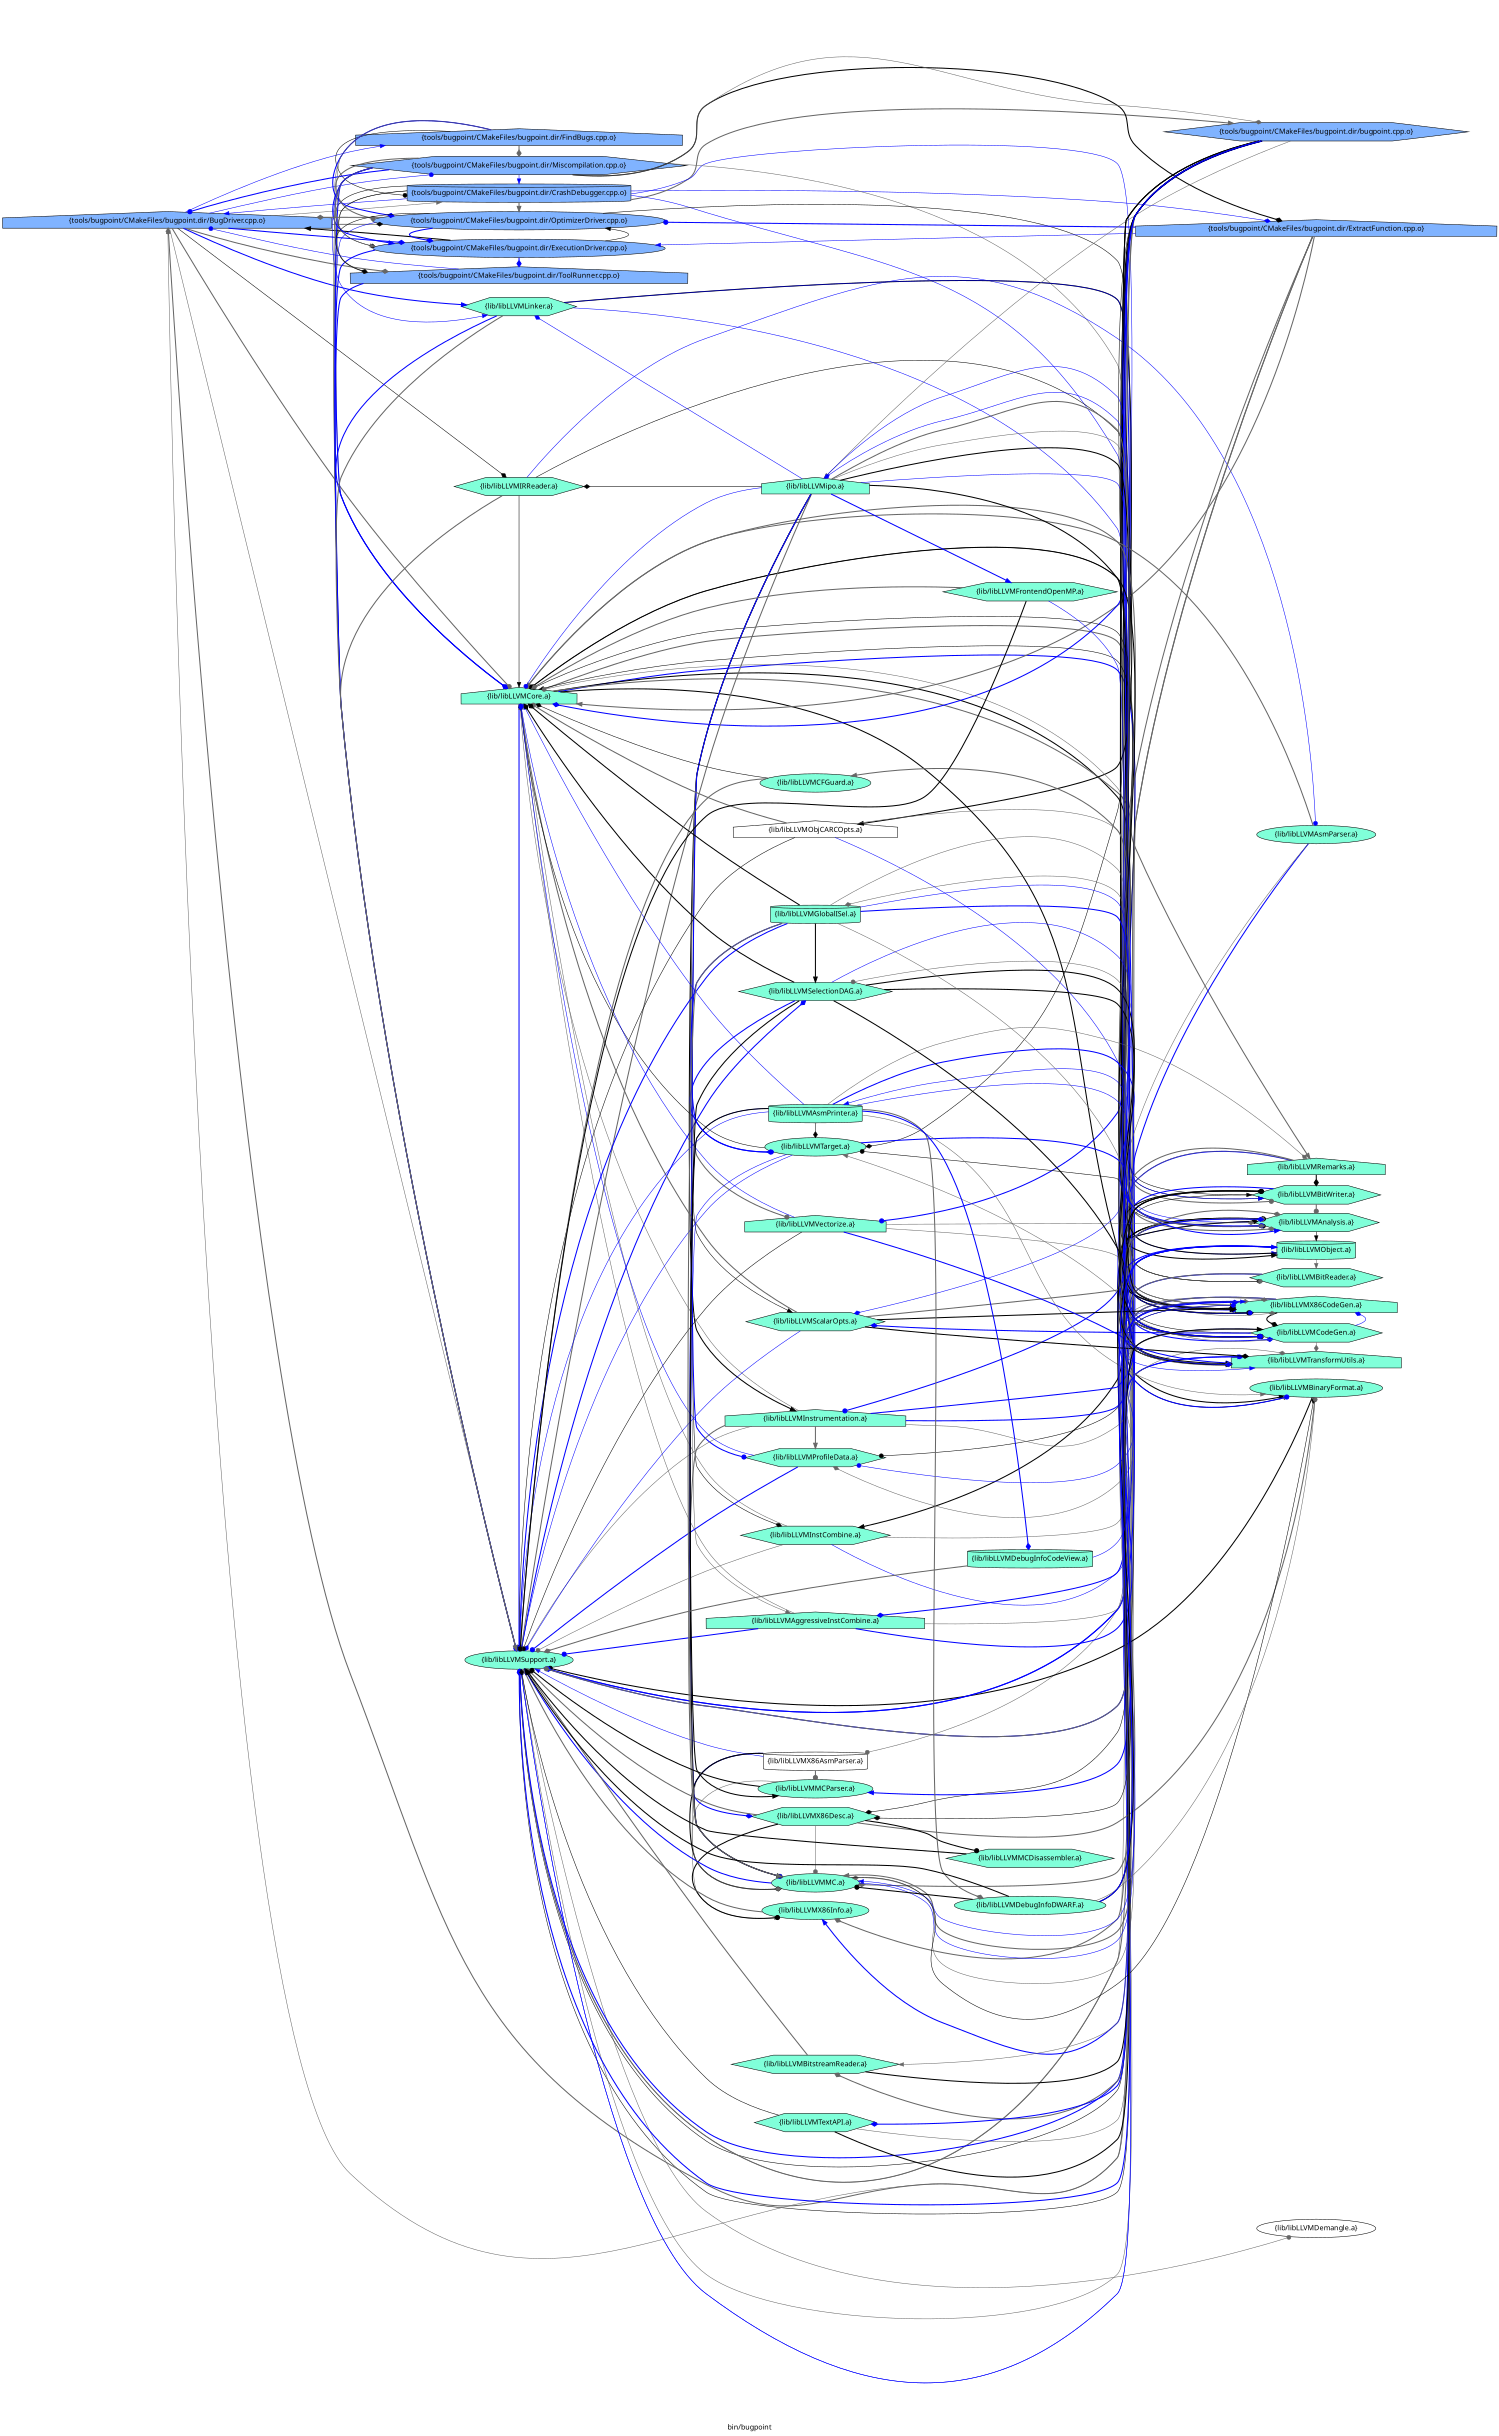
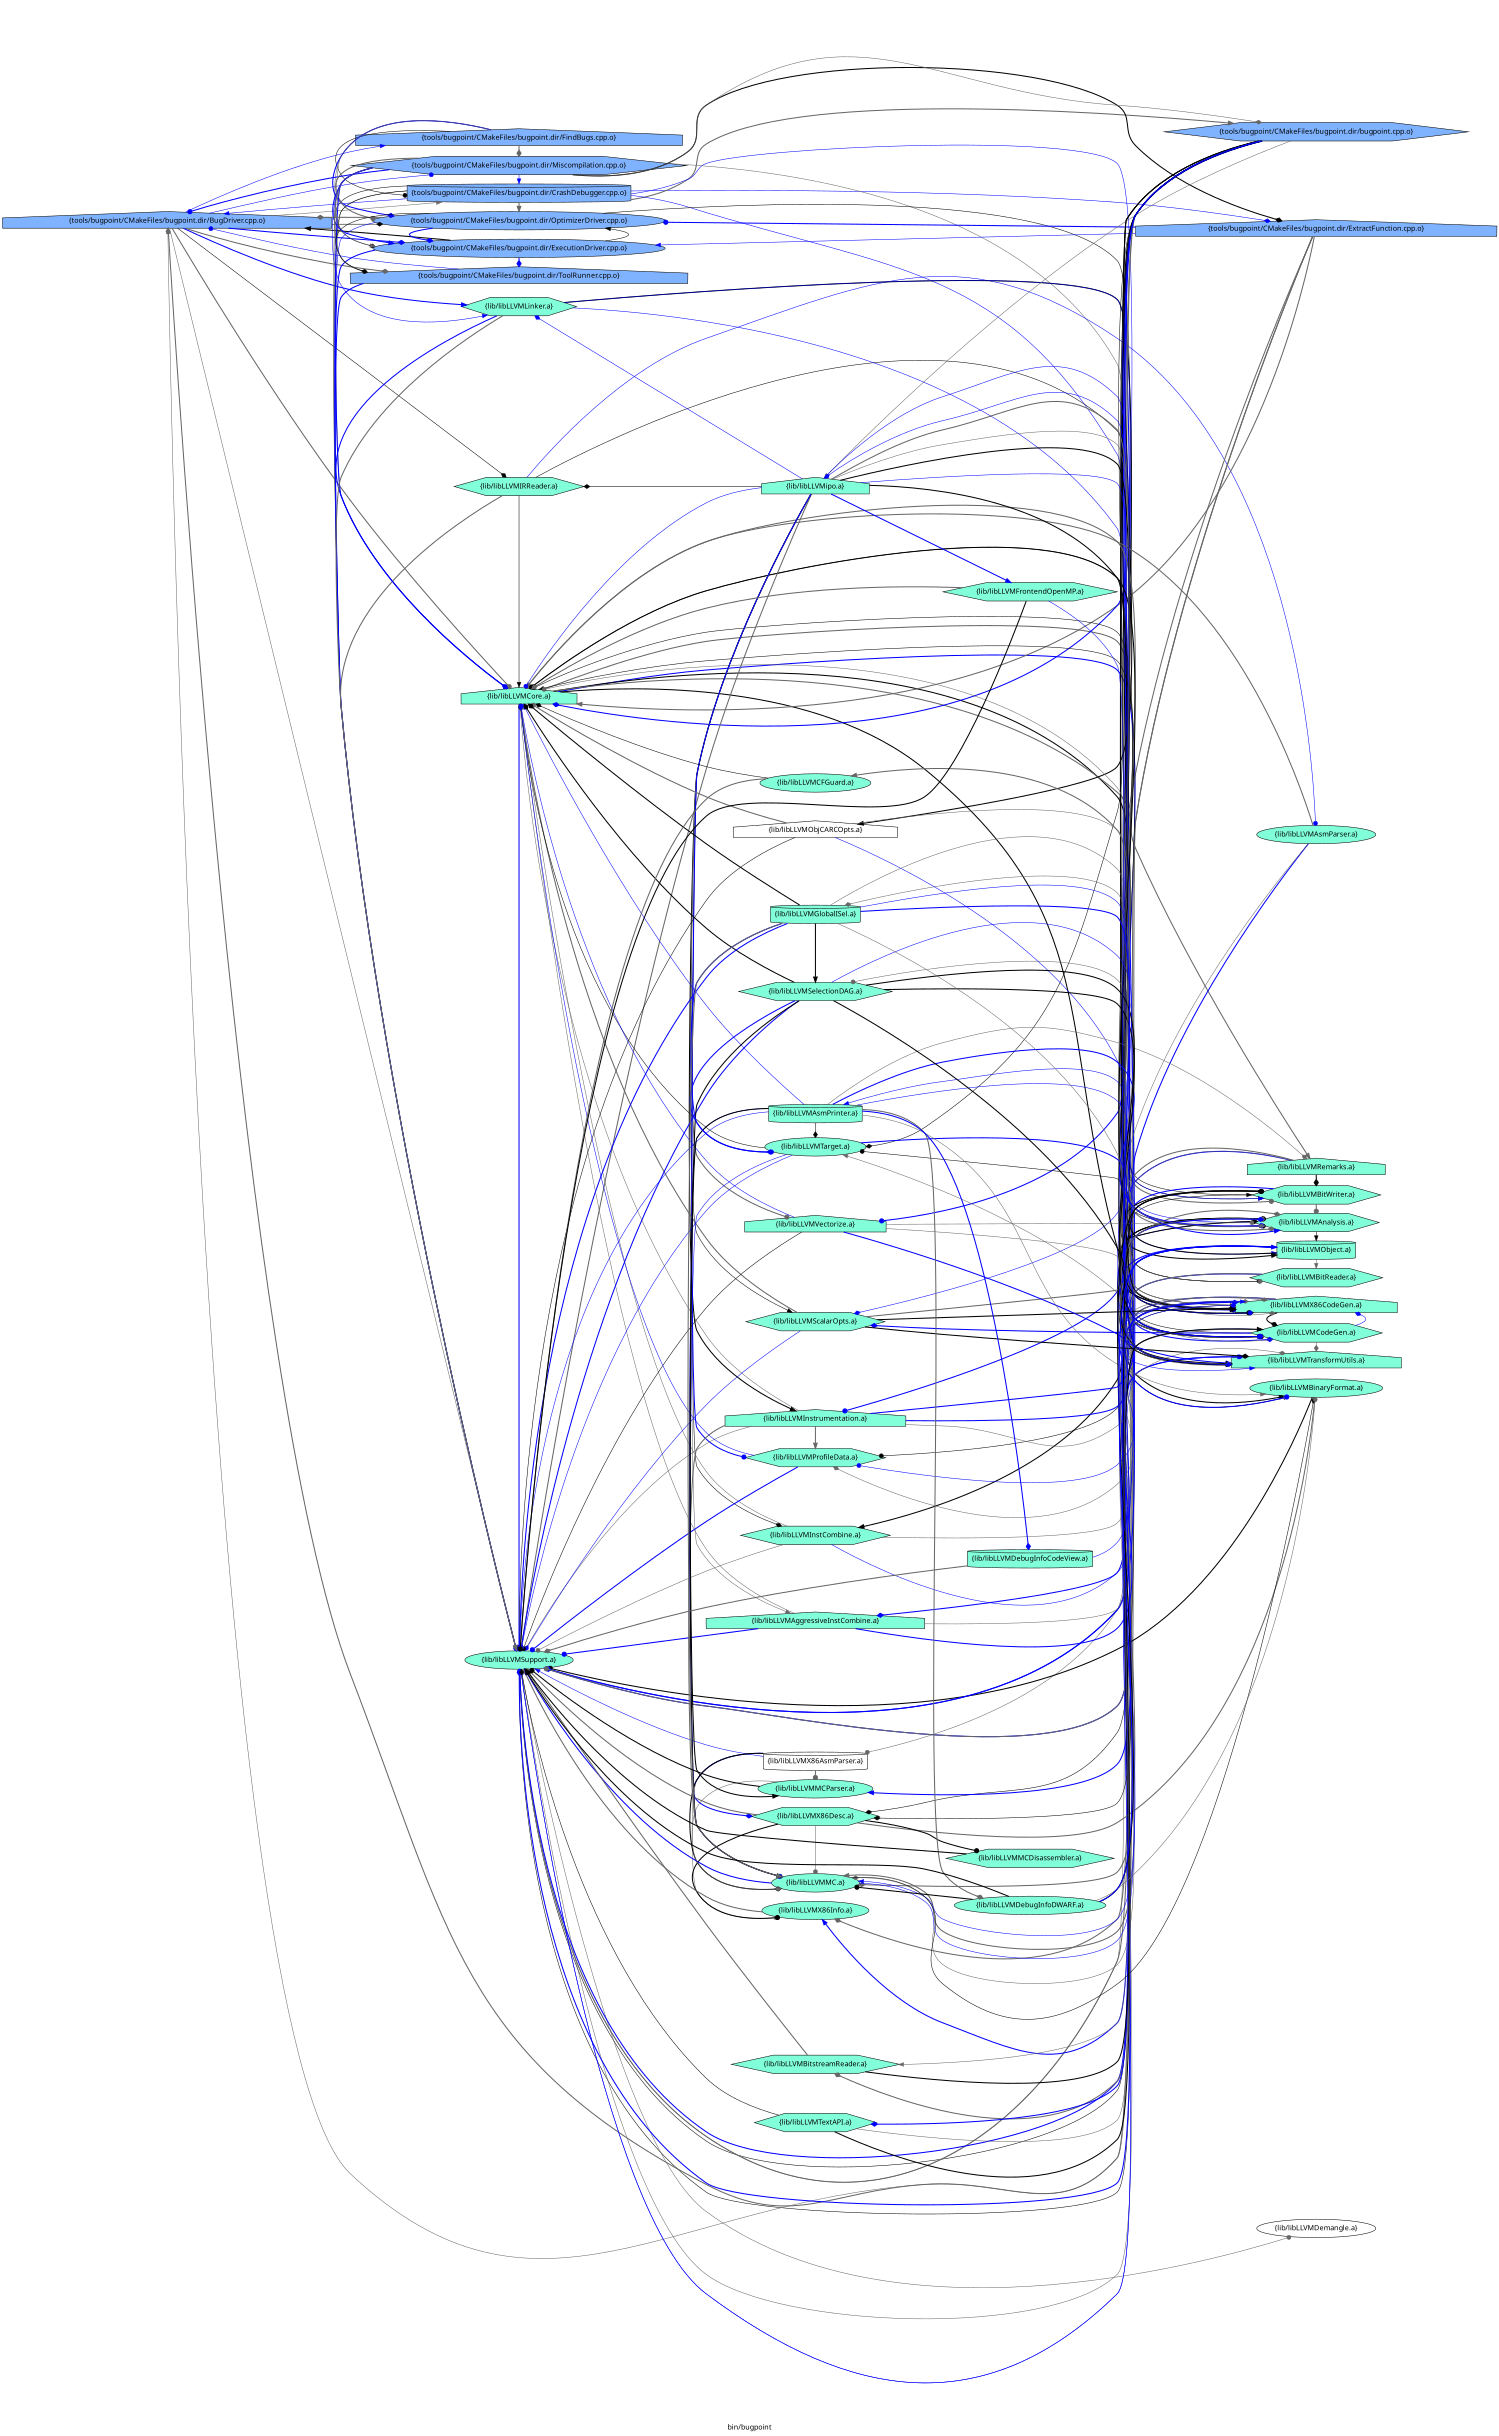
(1068, 1224) -> (1068, 1224)
(613, 1304) -> (611, 1299)
